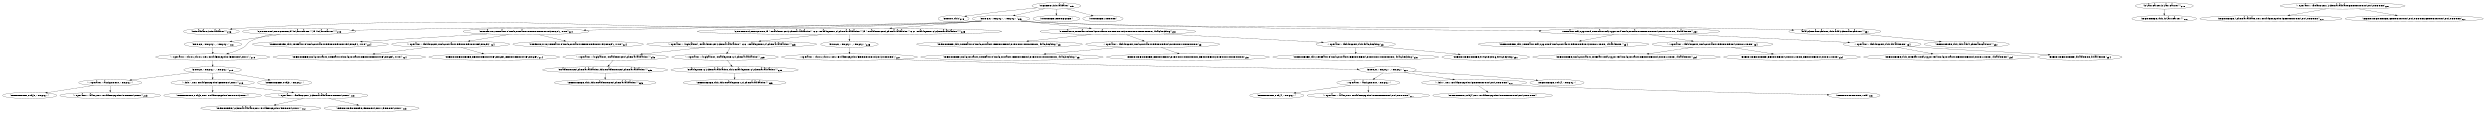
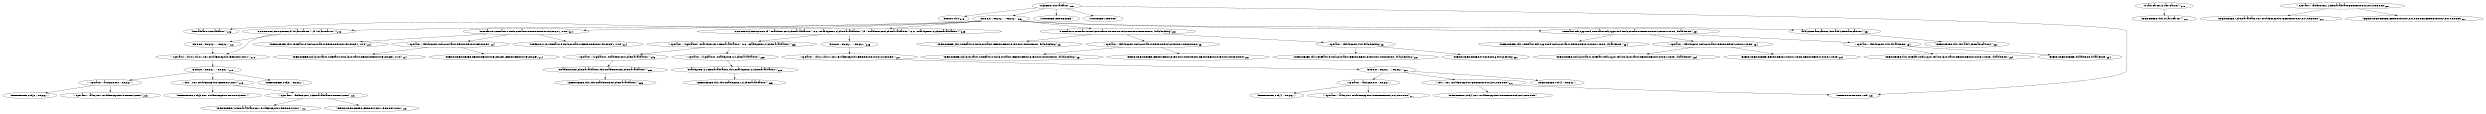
none -> (1748, 16)
